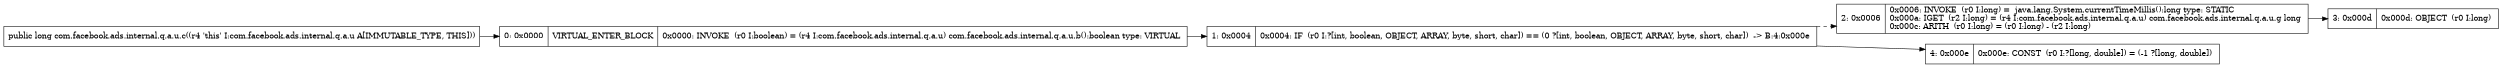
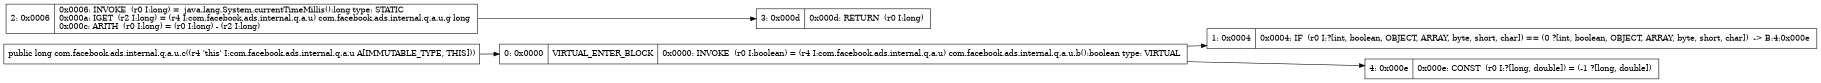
(2437, 18) -> (868, 18)
(1824, 27) -> none
(1868, 48) -> (1273, 64)
